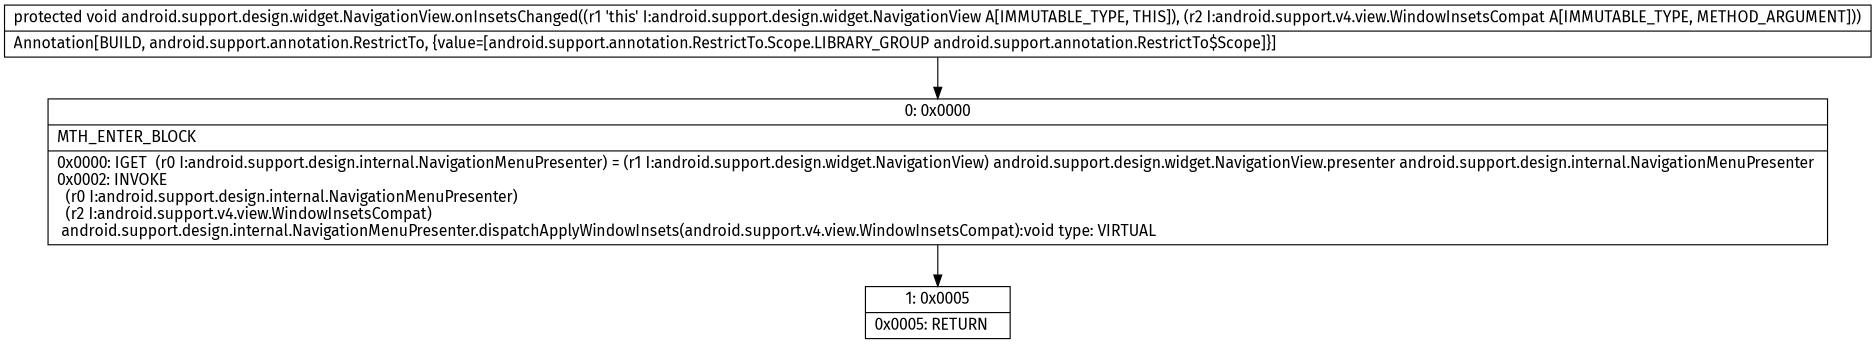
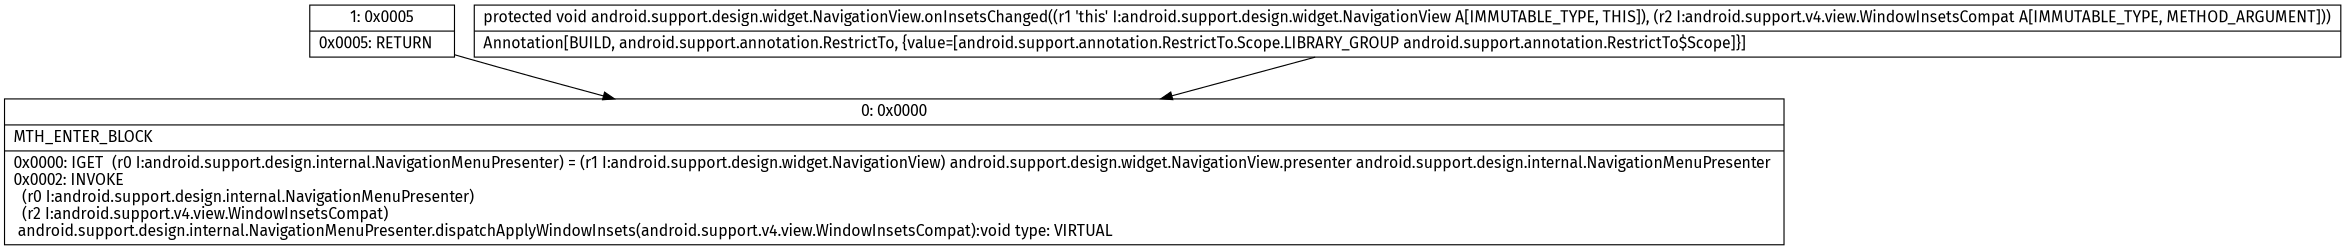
(938, 260) -> (529, 76)
